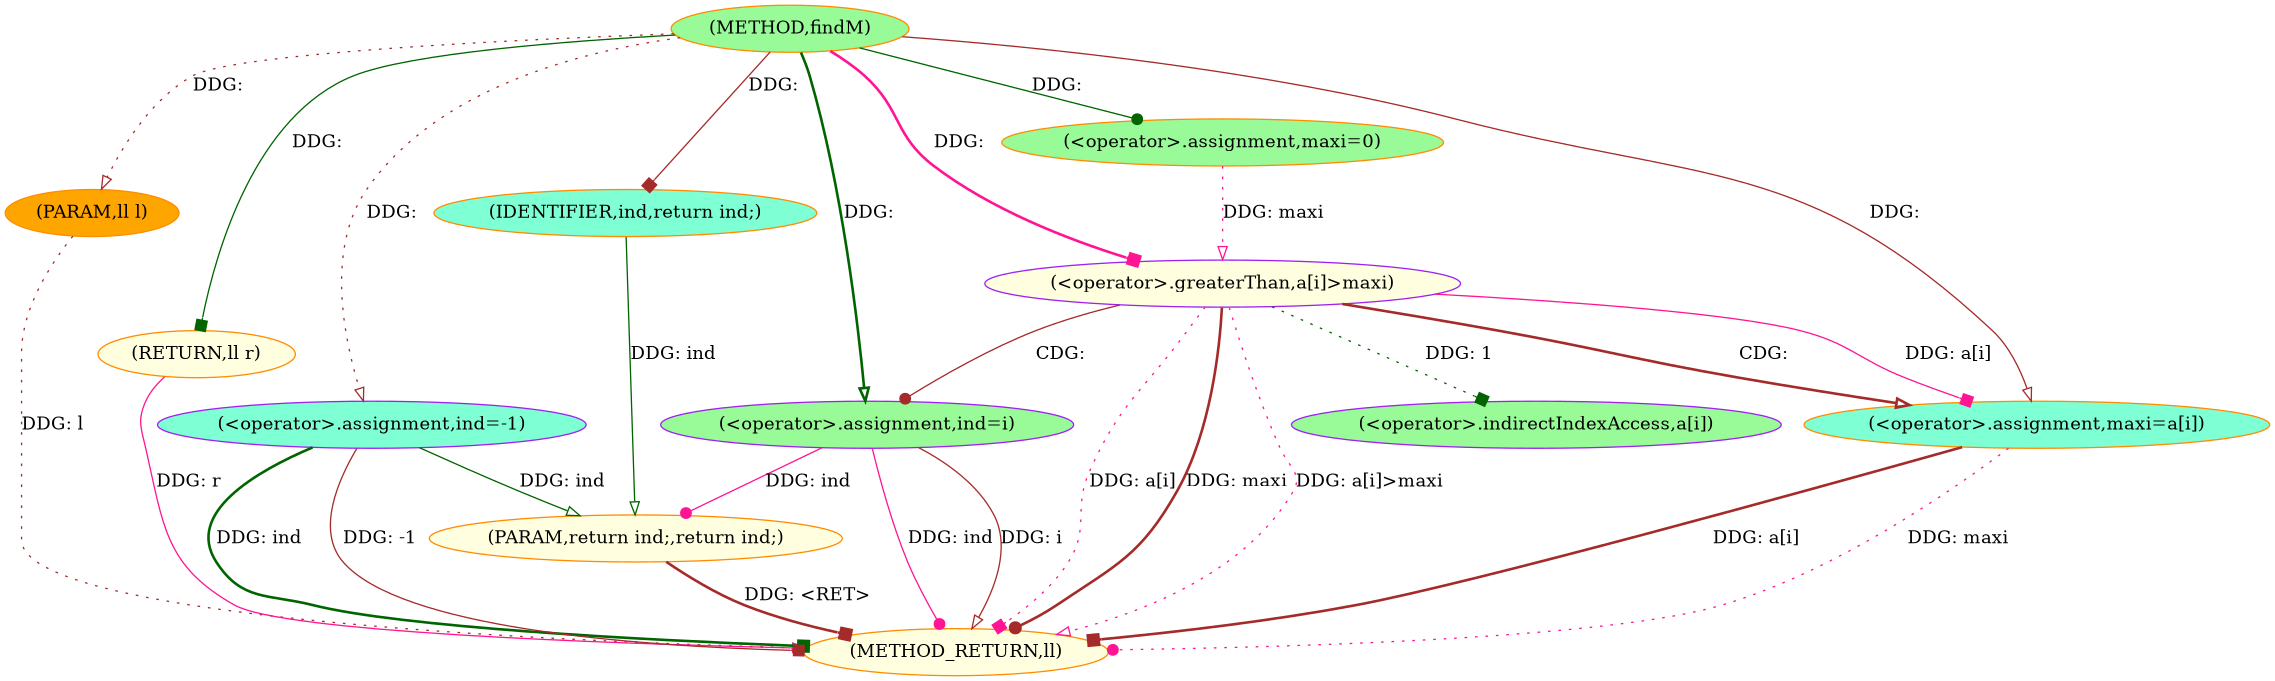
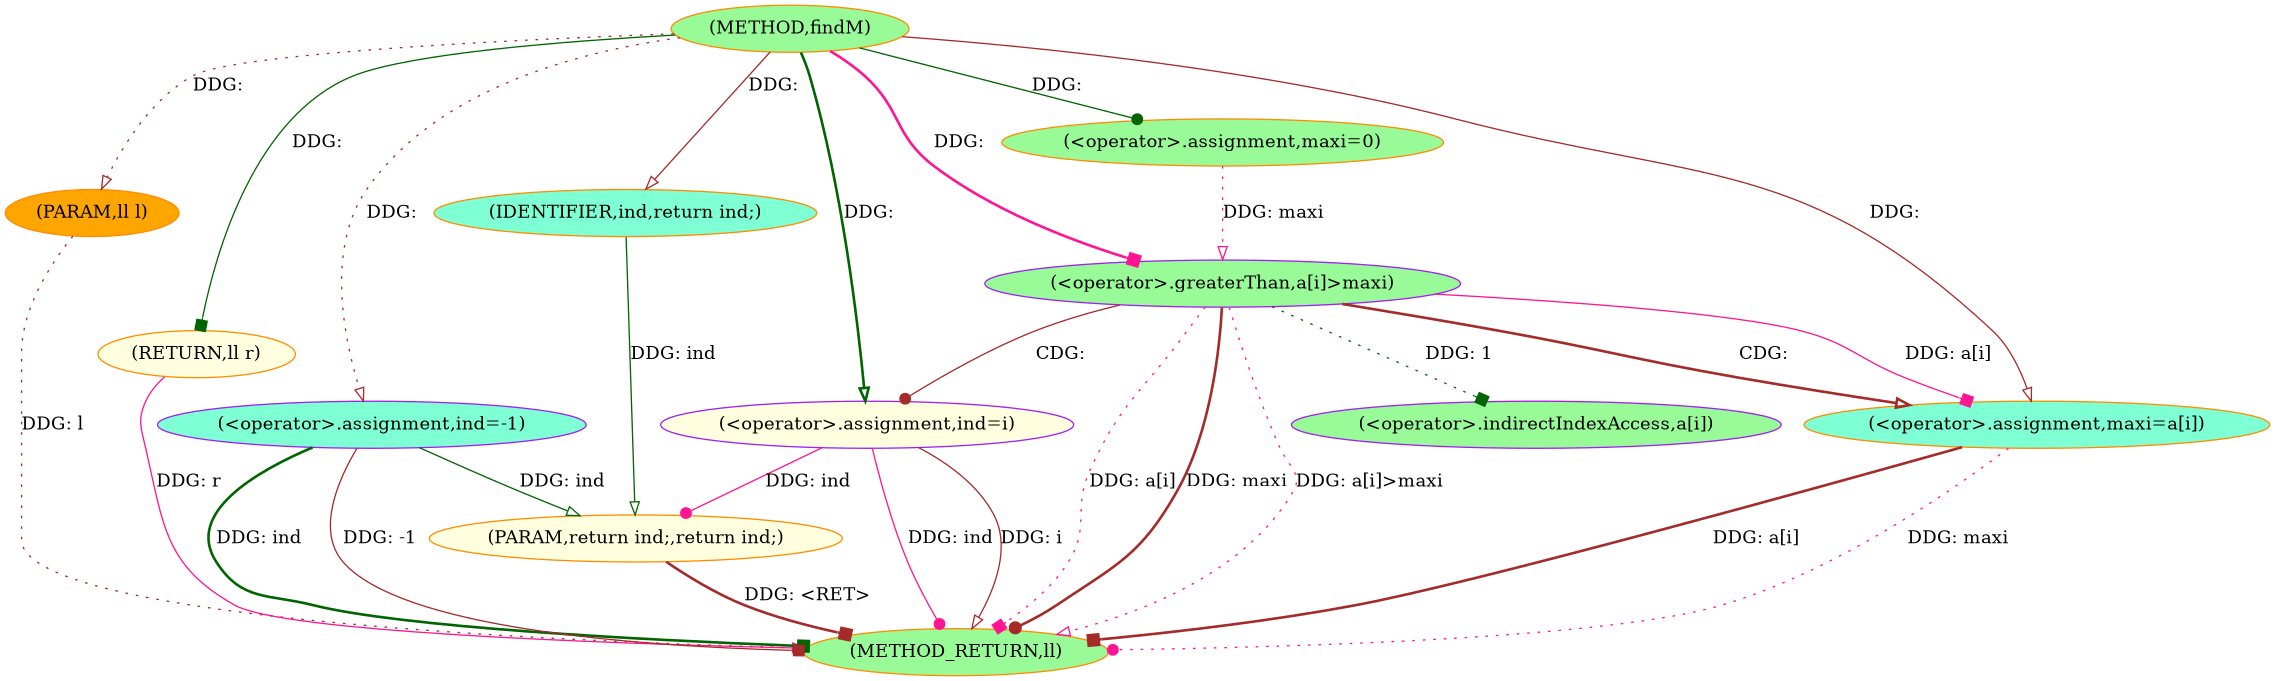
(712, 116) -> (712, 116)
(1223, 284) -> (1223, 284)
(867, 425) -> (867, 425)
(956, 652) -> (956, 652)
